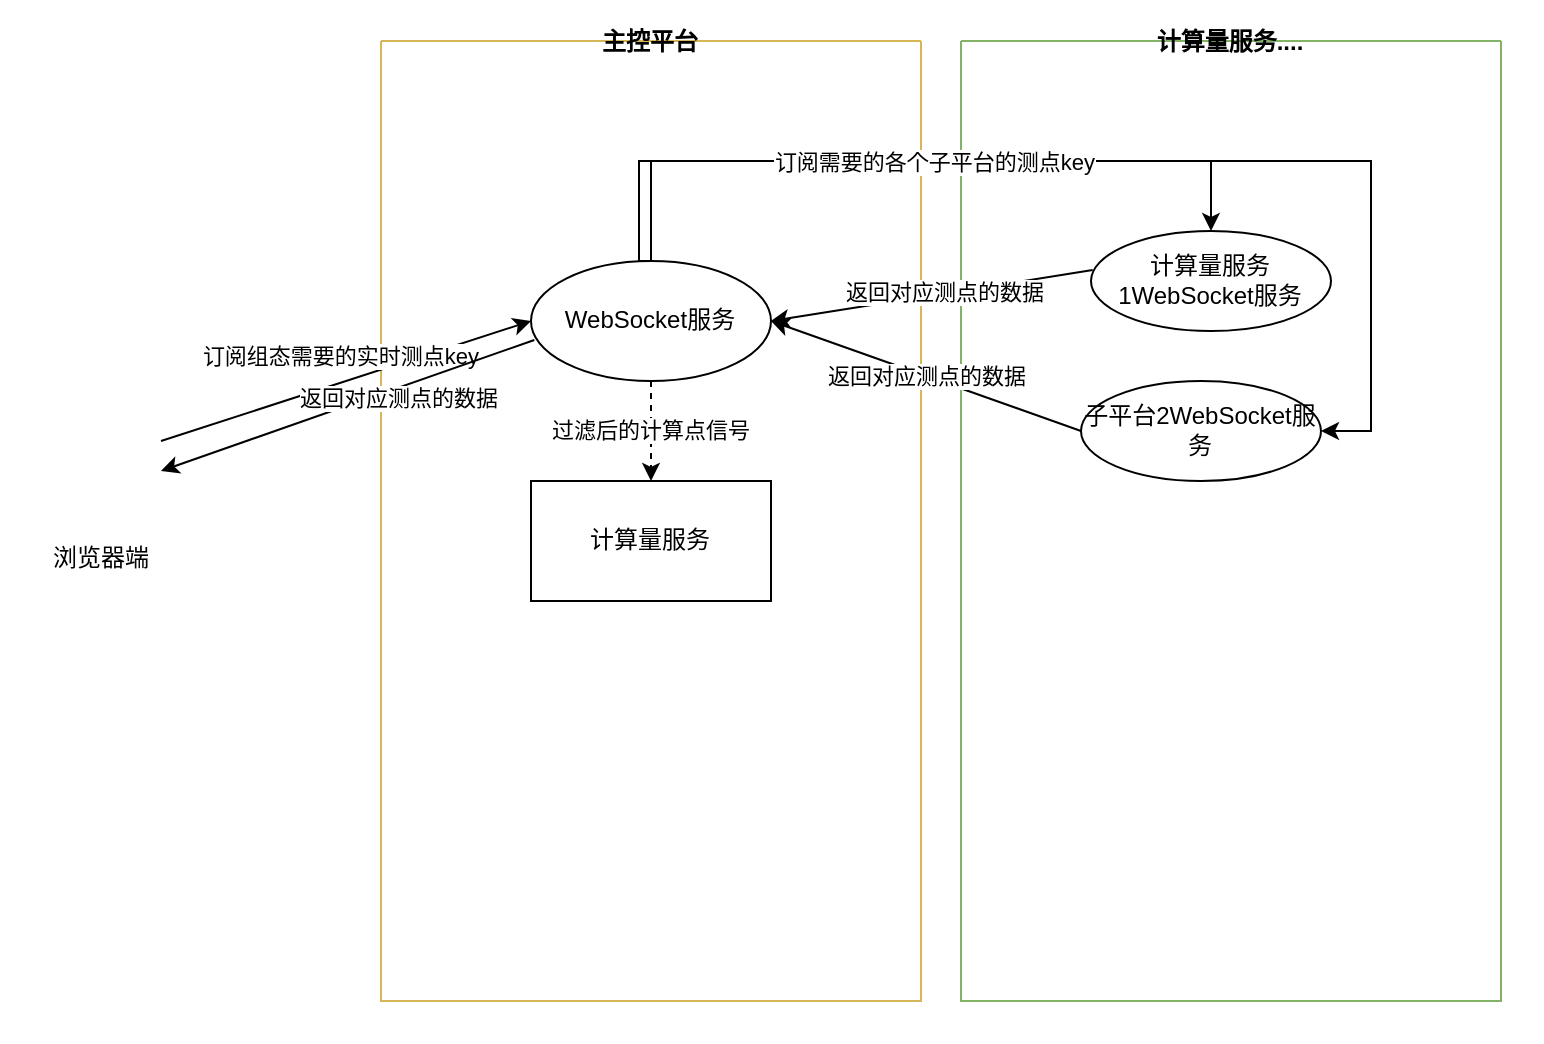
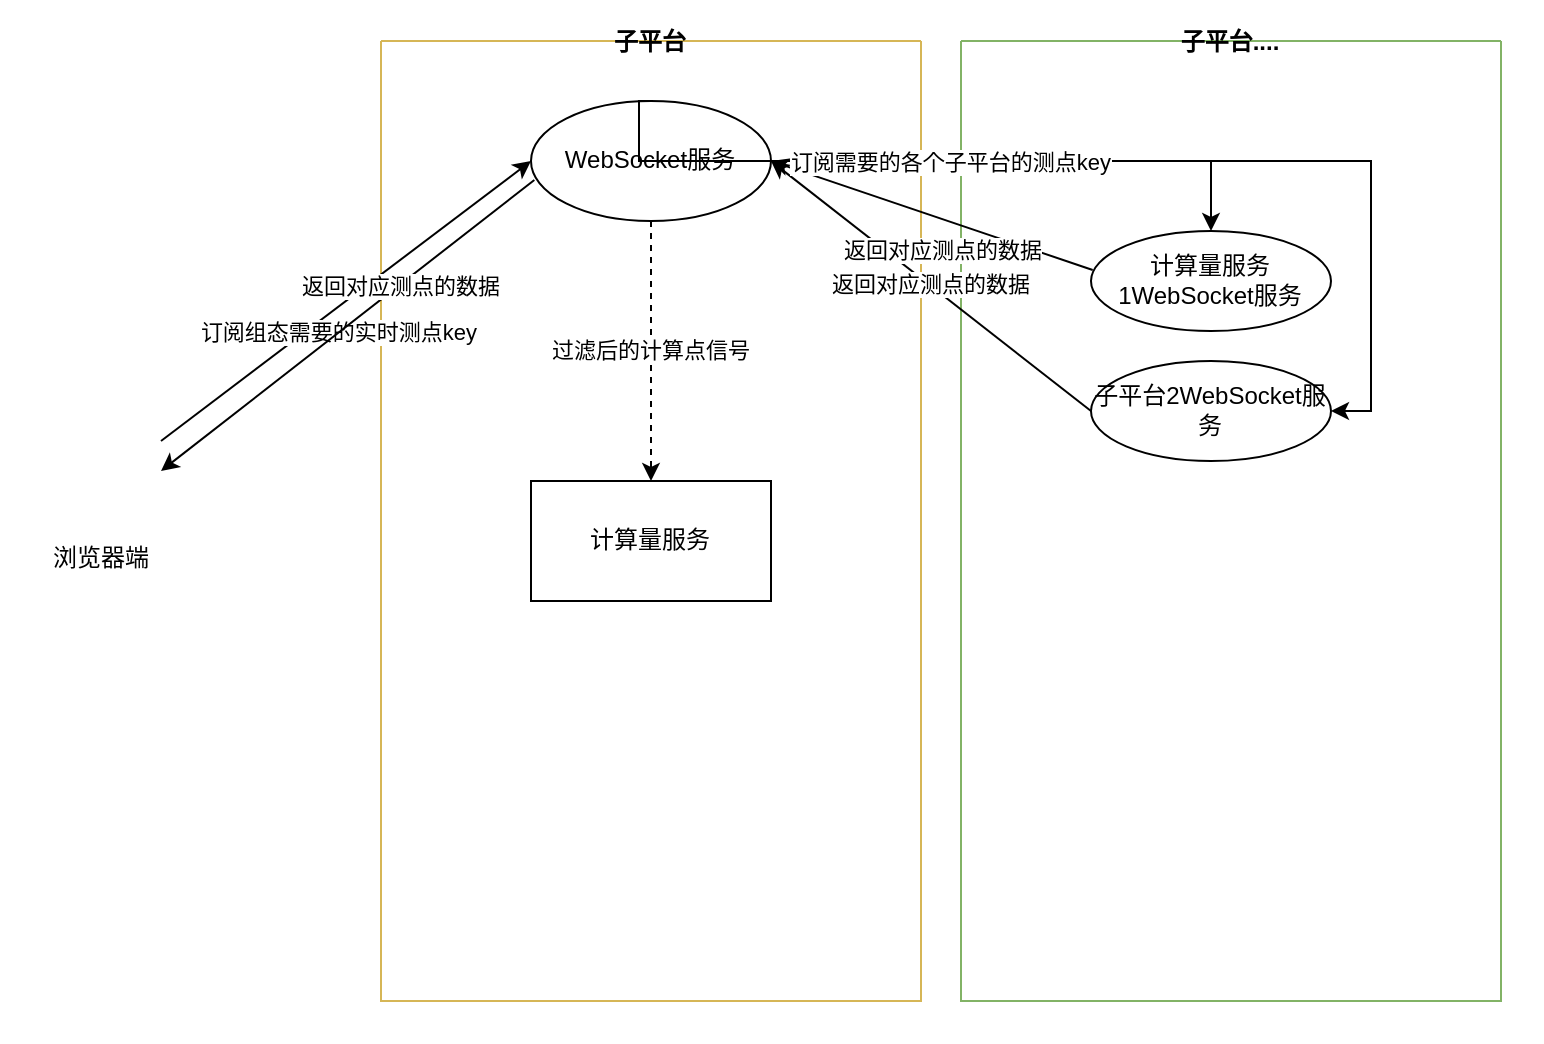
(650, 42) -> (650, 42)
(1230, 42) -> (1230, 42)
(651, 321) -> (651, 161)
(1201, 431) -> (1211, 411)
